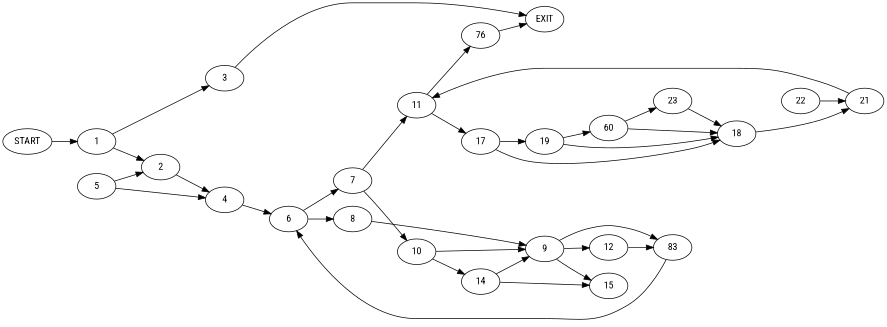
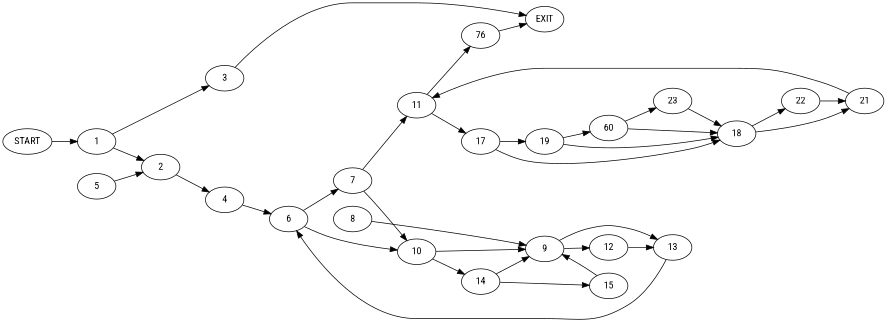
none -> (766, 119)
(157, 193) -> none
(317, 219) -> (346, 242)
(673, 247) -> (673, 247)
(570, 268) -> (583, 266)
